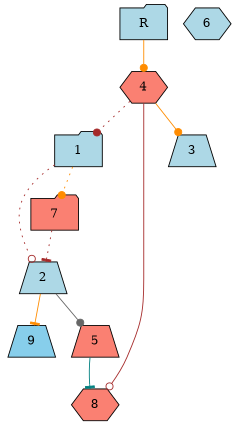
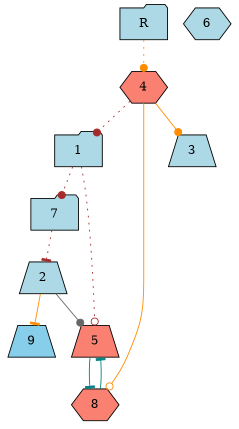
(144, 52) -> (144, 52)
(68, 179) -> (68, 179)
(21, 204) -> (90, 242)
(55, 214) -> (55, 214)
(144, 247) -> (144, 247)
none -> (101, 375)
